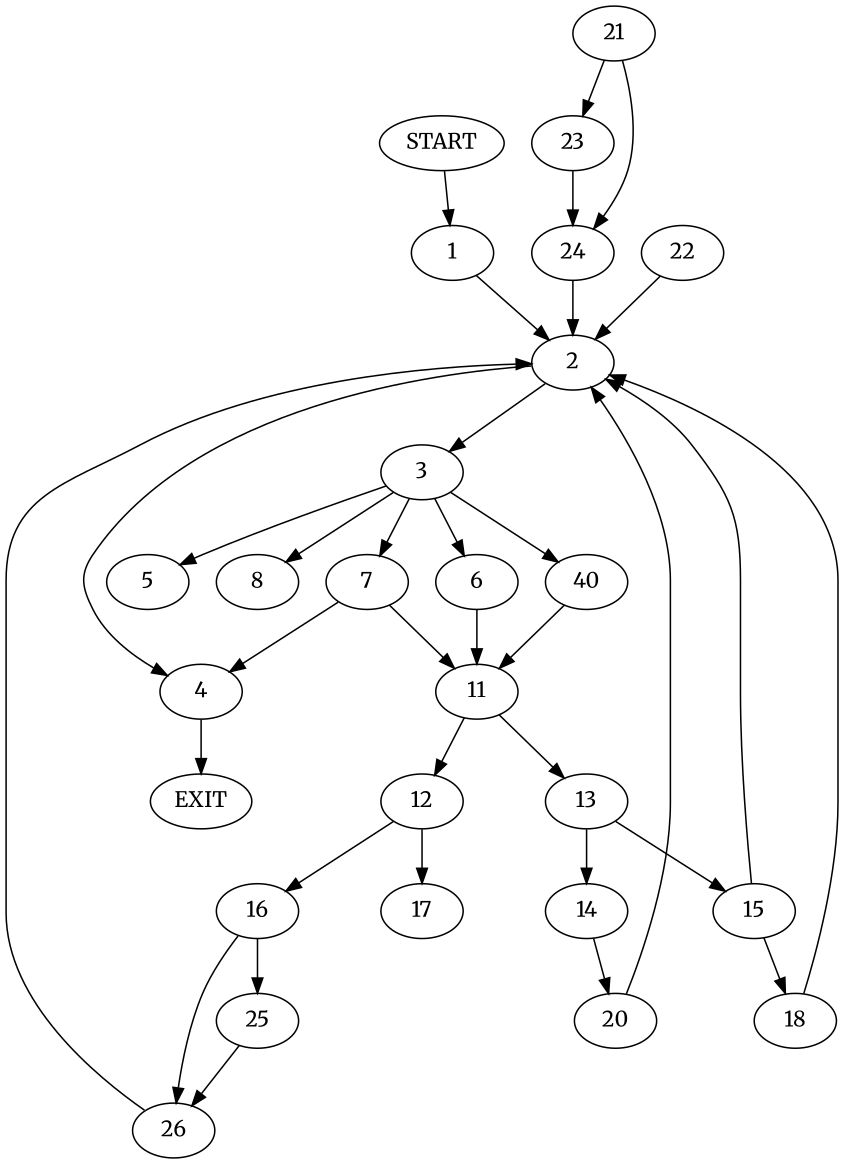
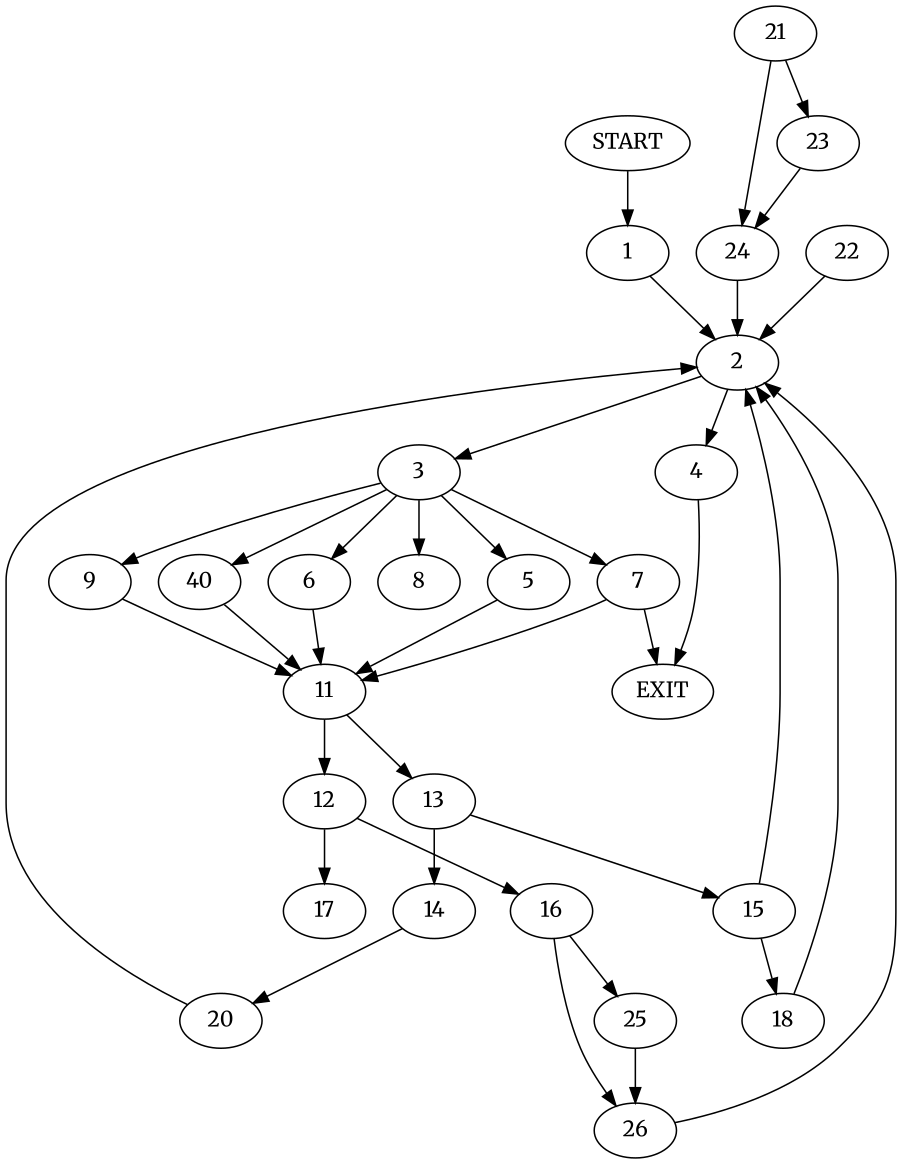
none -> (90, 582)
(290, 633) -> (649, 629)
none -> (434, 633)
